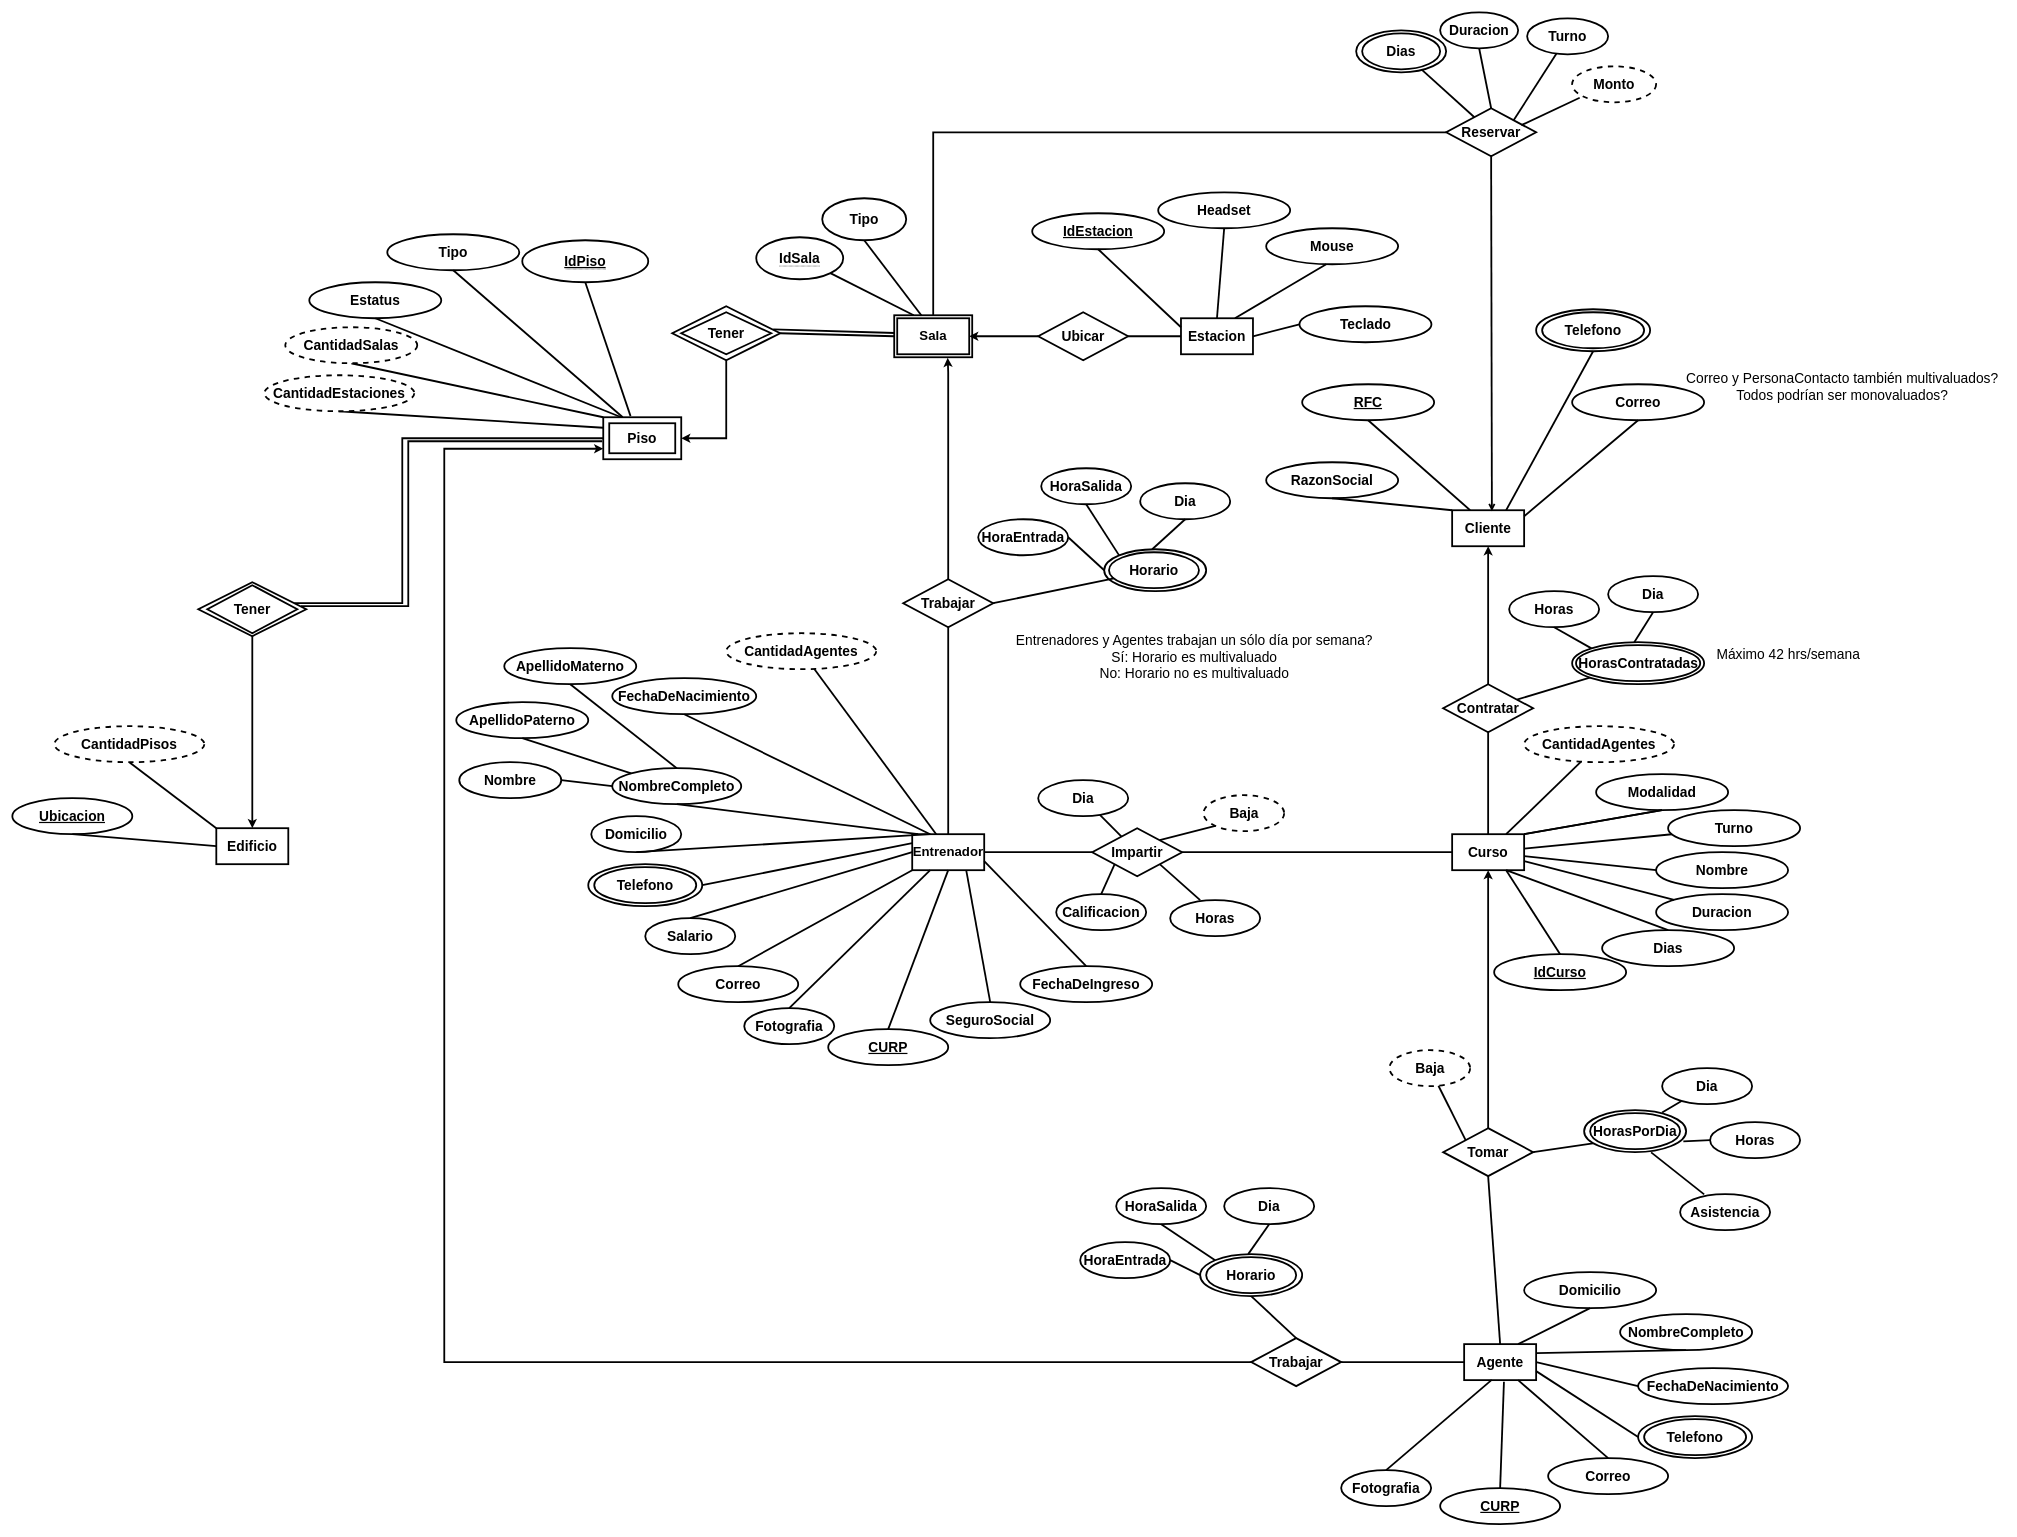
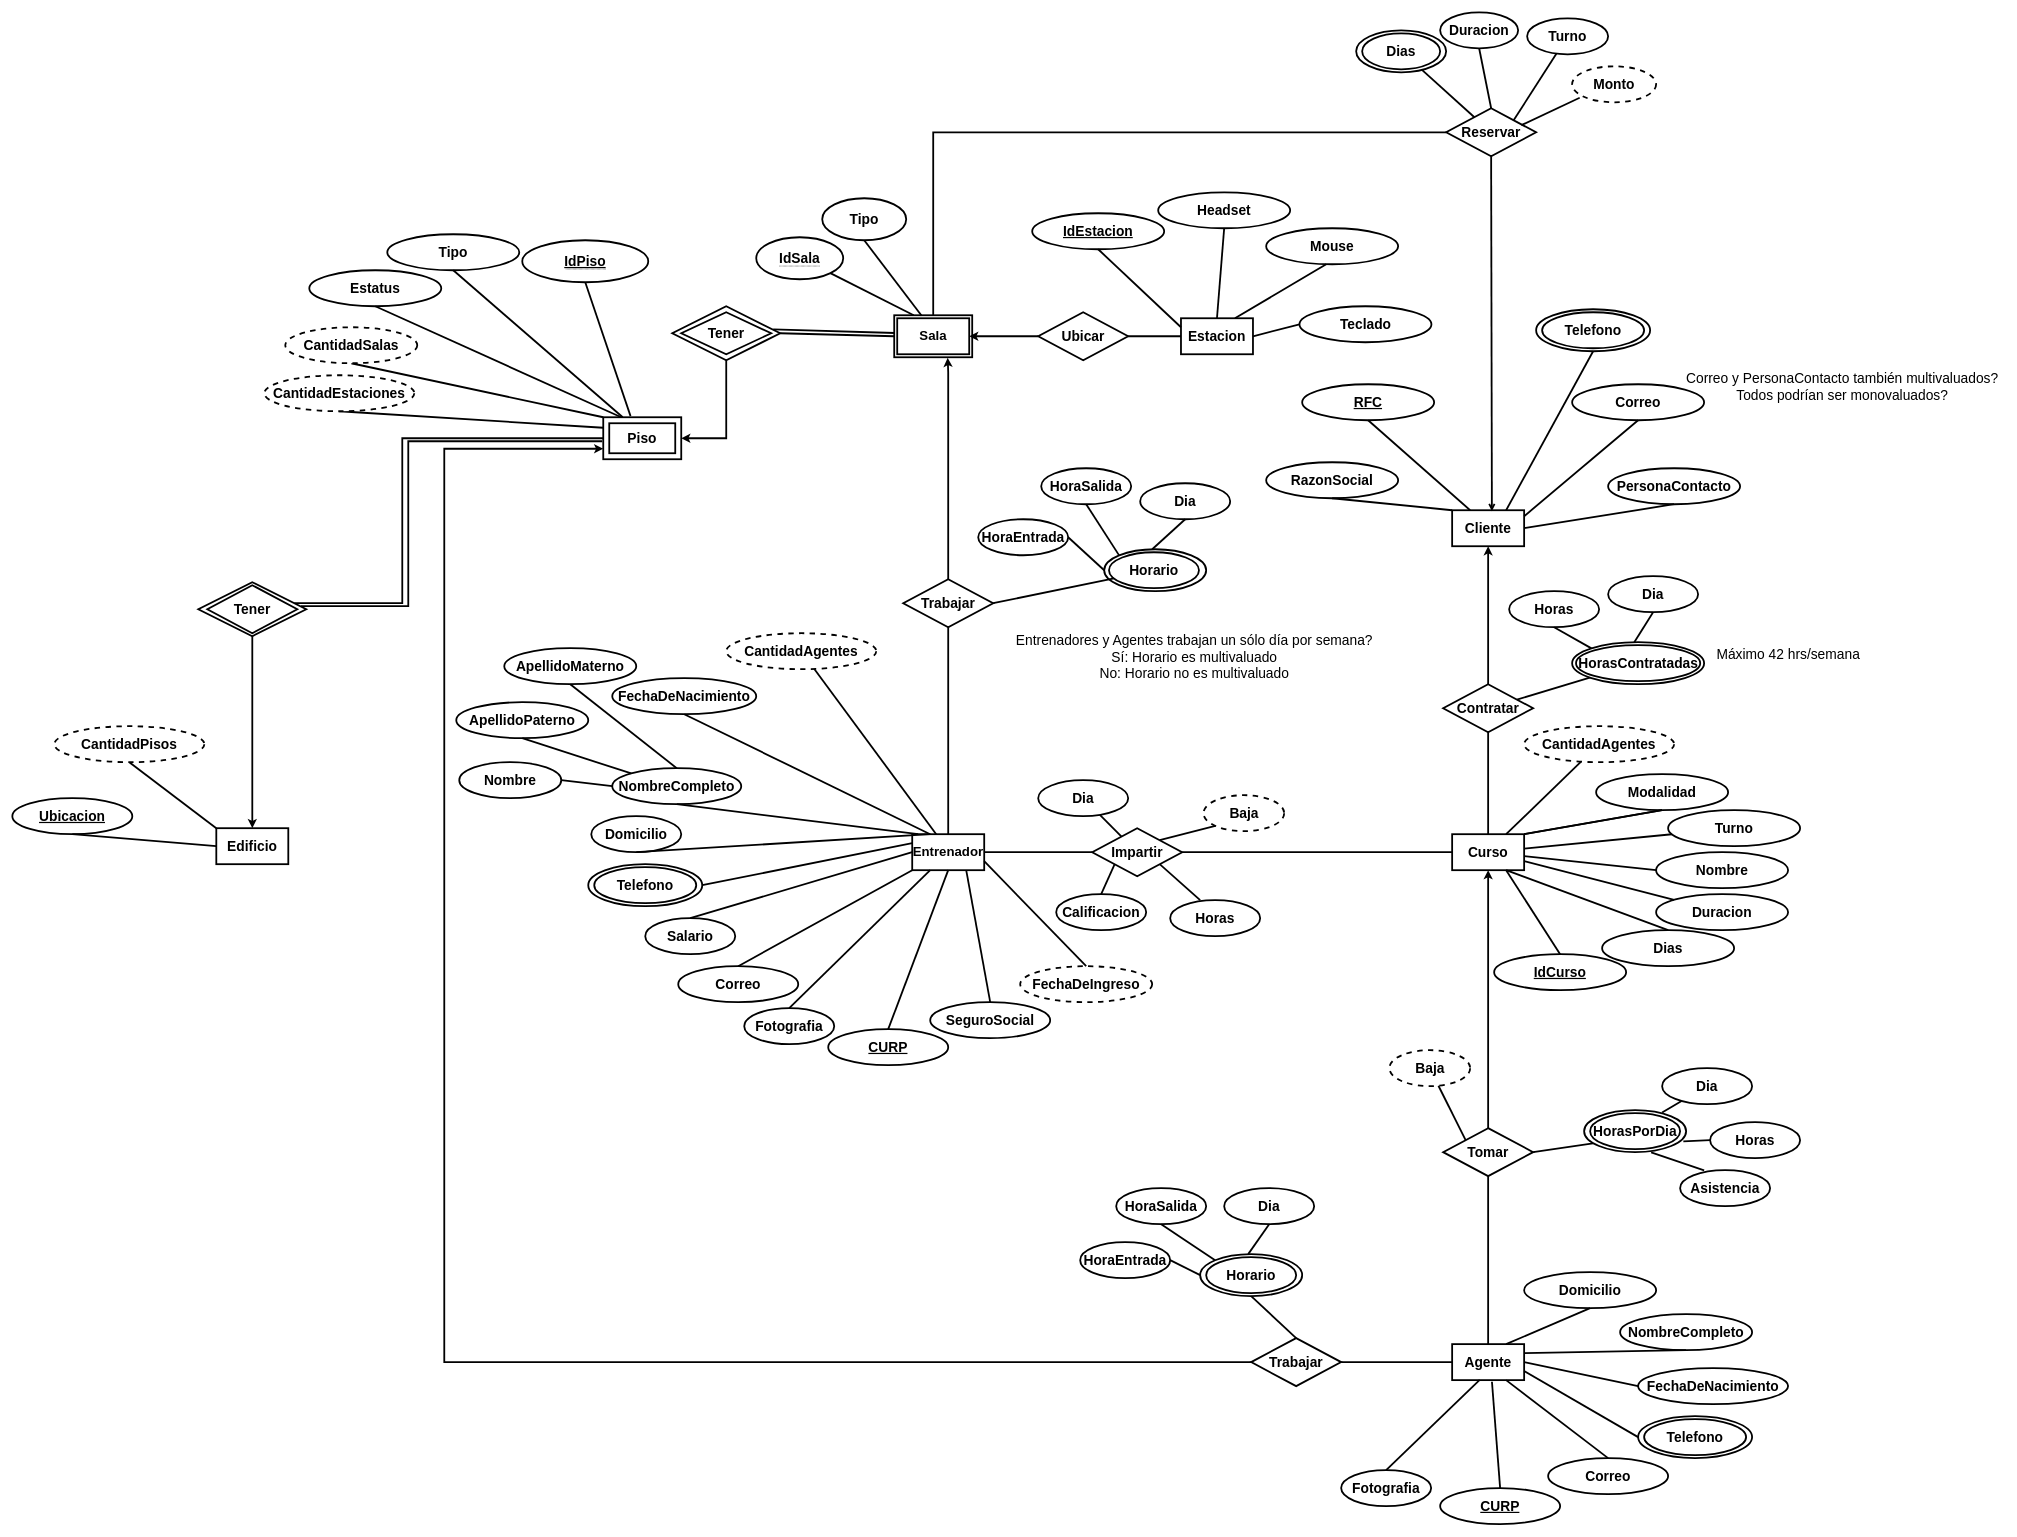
(375, 300) -> (375, 288)
none -> (1674, 486)
none -> (1600, 516)
(1086, 984) -> (1086, 984)
(1725, 1212) -> (1725, 1188)
(1500, 1362) -> (1488, 1362)
